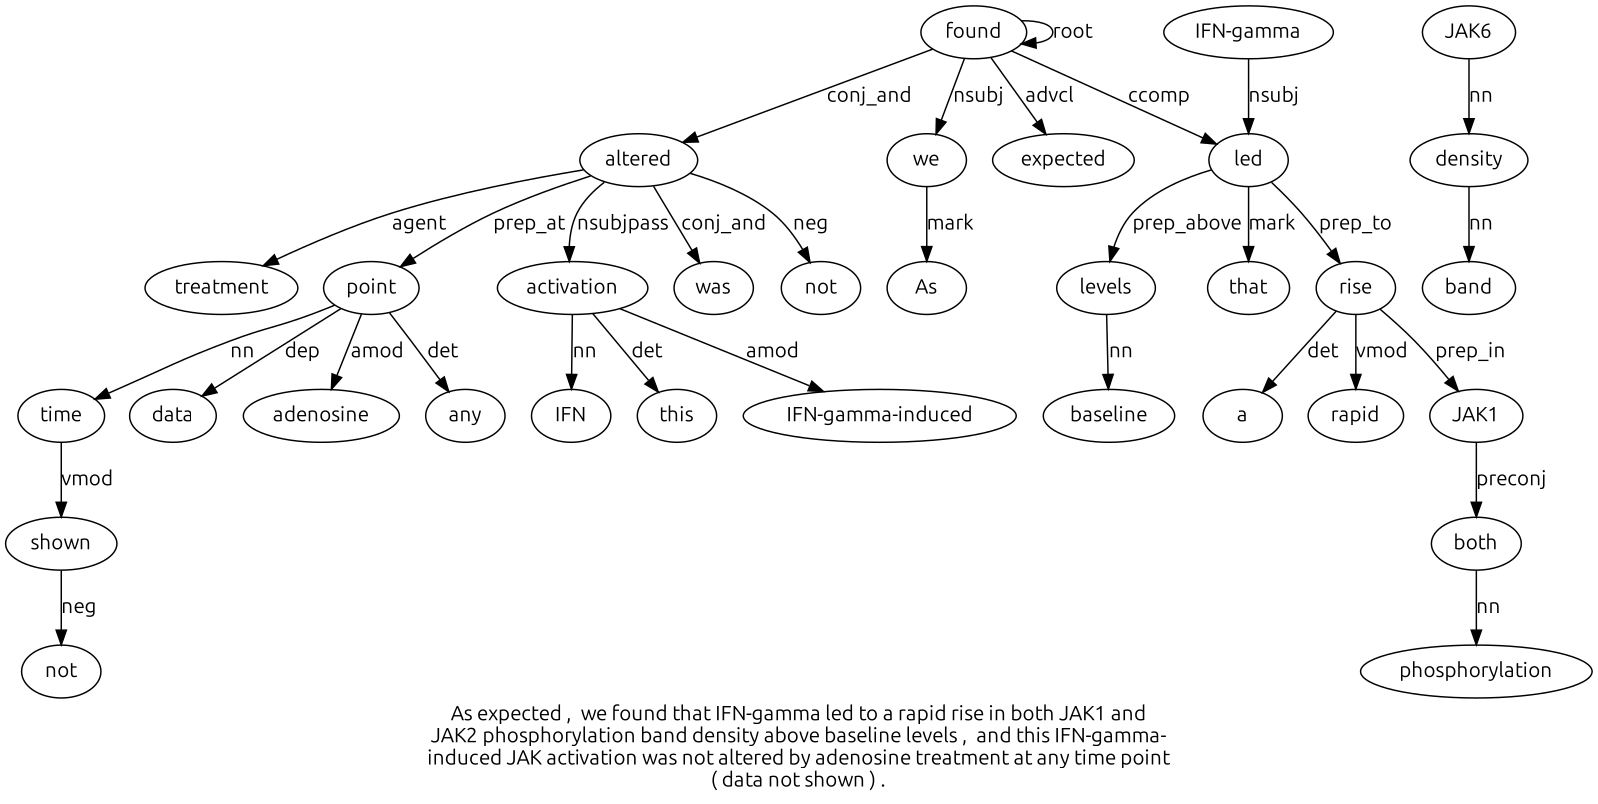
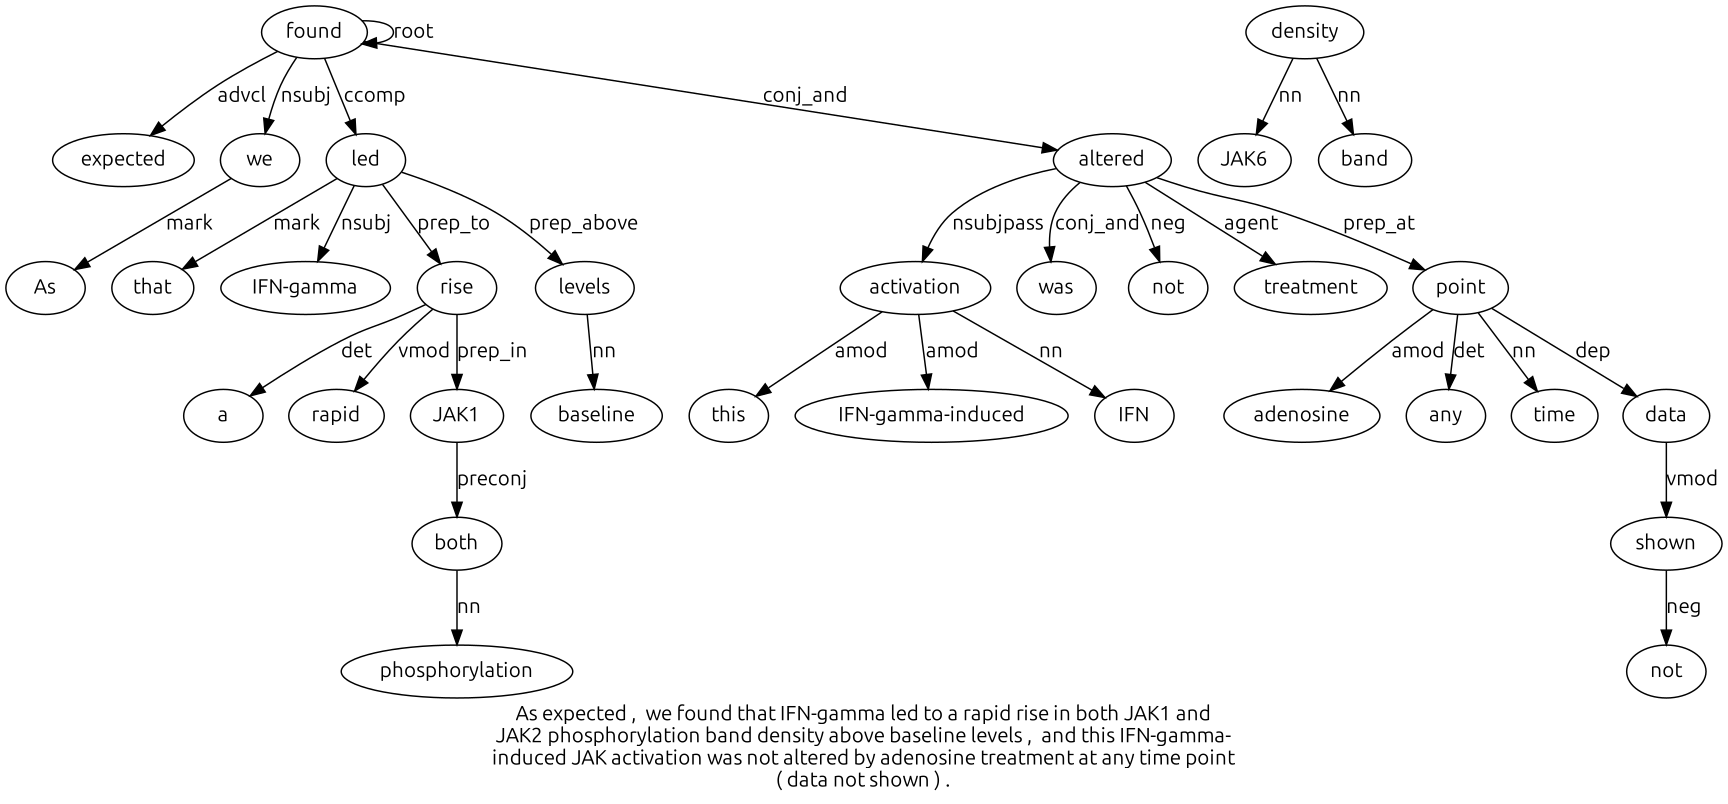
(1249, 89) -> (339, 217)
(1469, 89) -> (1278, 90)
(648, 352) -> (862, 352)
(61, 472) -> (1666, 472)
